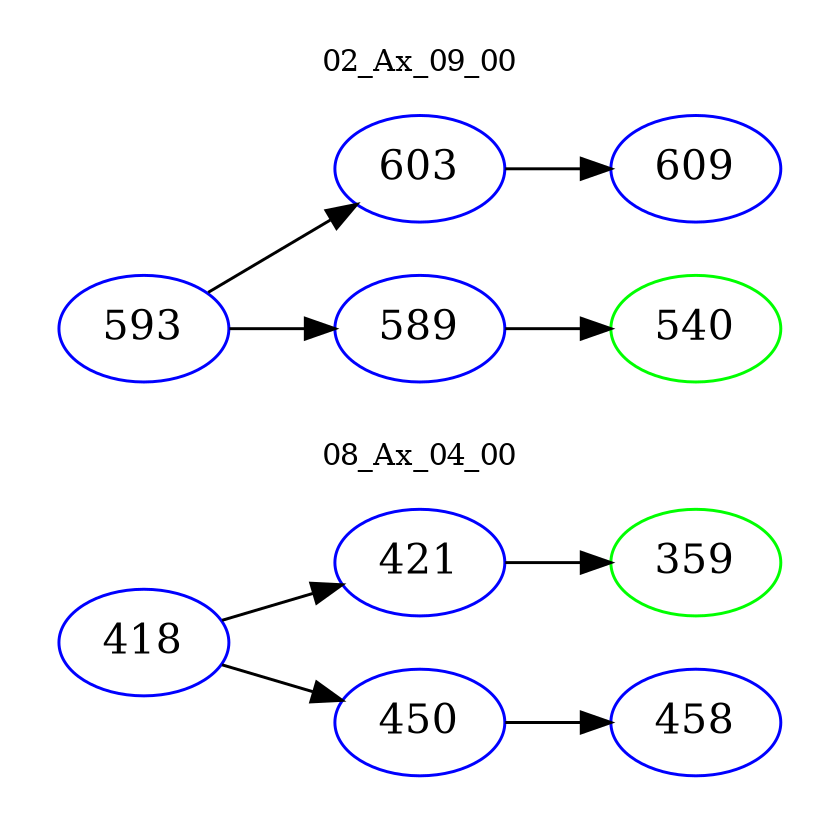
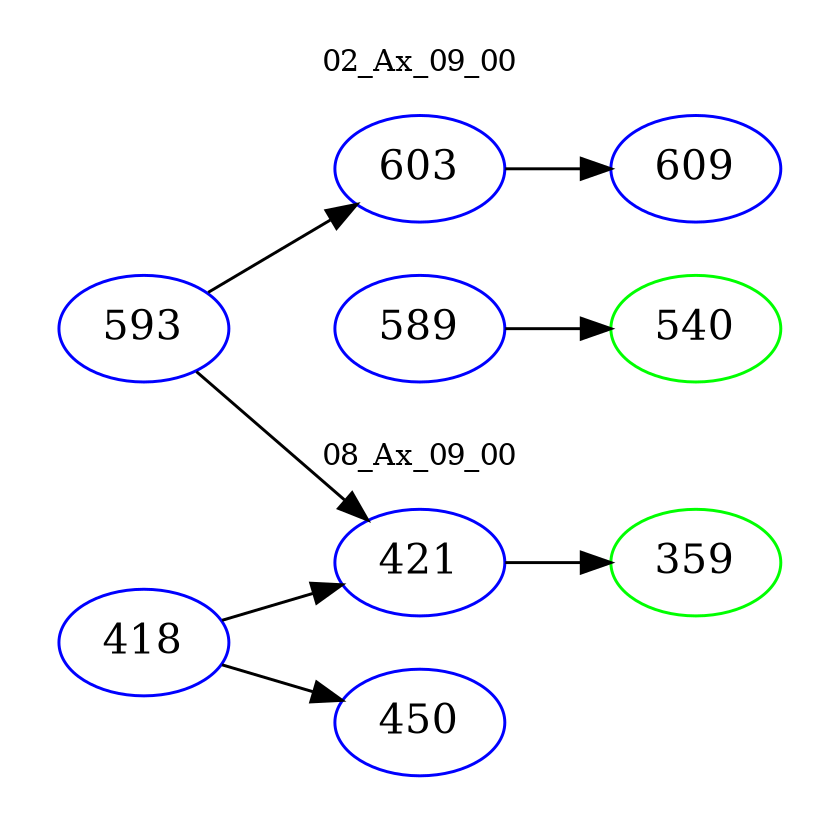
(267, 329) -> (285, 449)
(420, 457) -> (420, 457)
(696, 723) -> none
